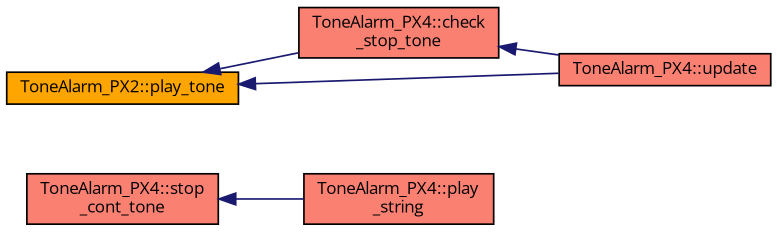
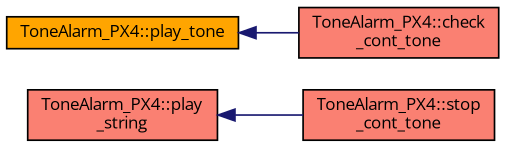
(399, 33) -> (399, 33)
(665, 70) -> none
(123, 88) -> (123, 33)
(270, 199) -> (269, 115)
